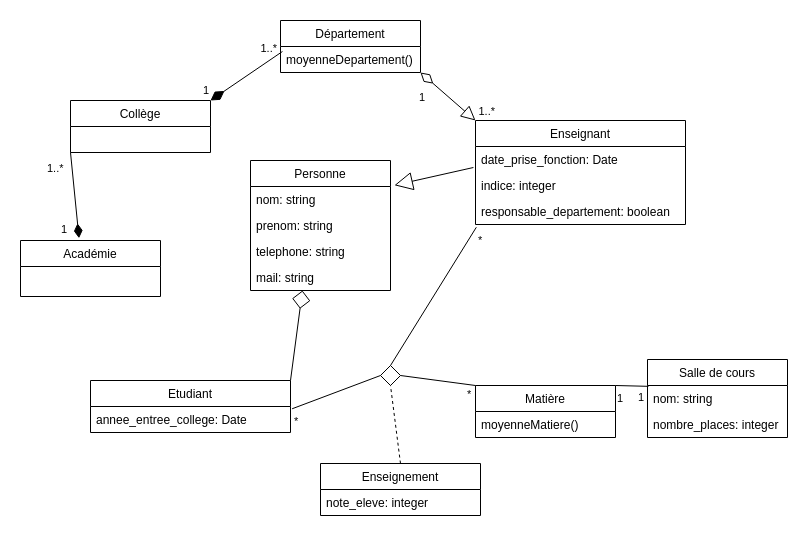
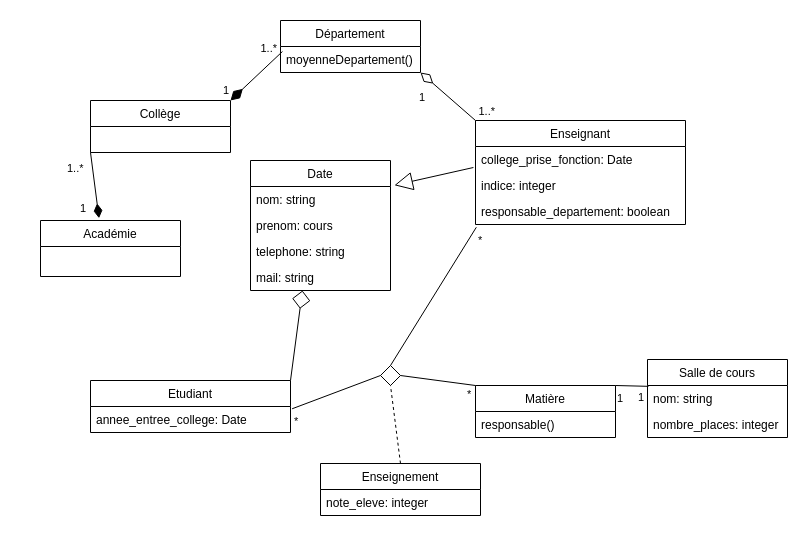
(463, 110) -> (468, 114)
(141, 127) -> (161, 127)
(559, 160) -> (566, 160)
(320, 174) -> (320, 174)
(298, 226) -> (297, 226)
(91, 269) -> (111, 249)
(533, 425) -> (523, 425)
